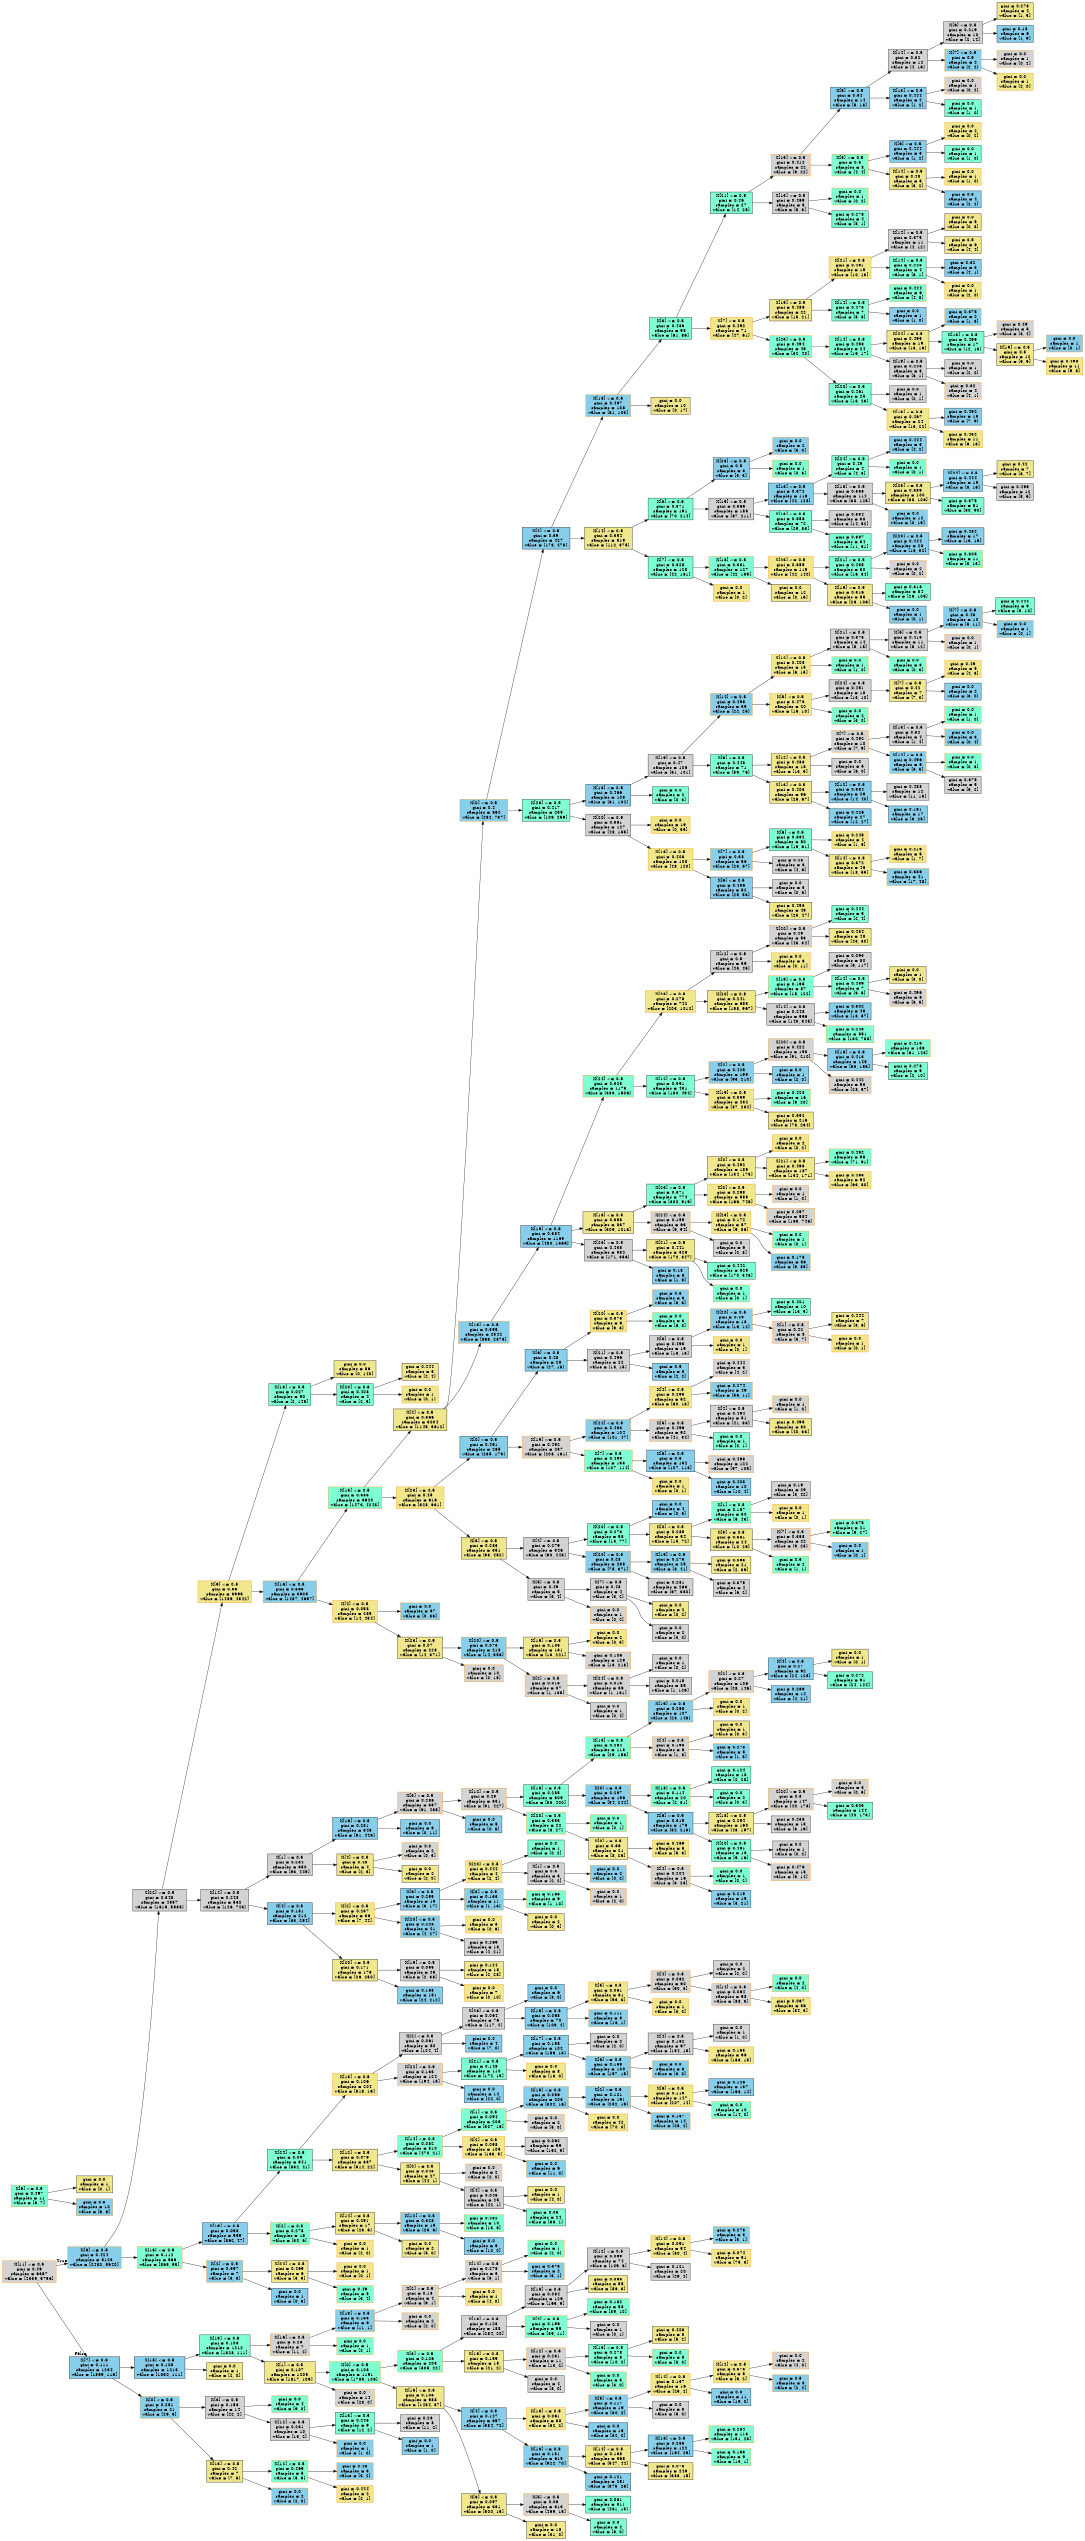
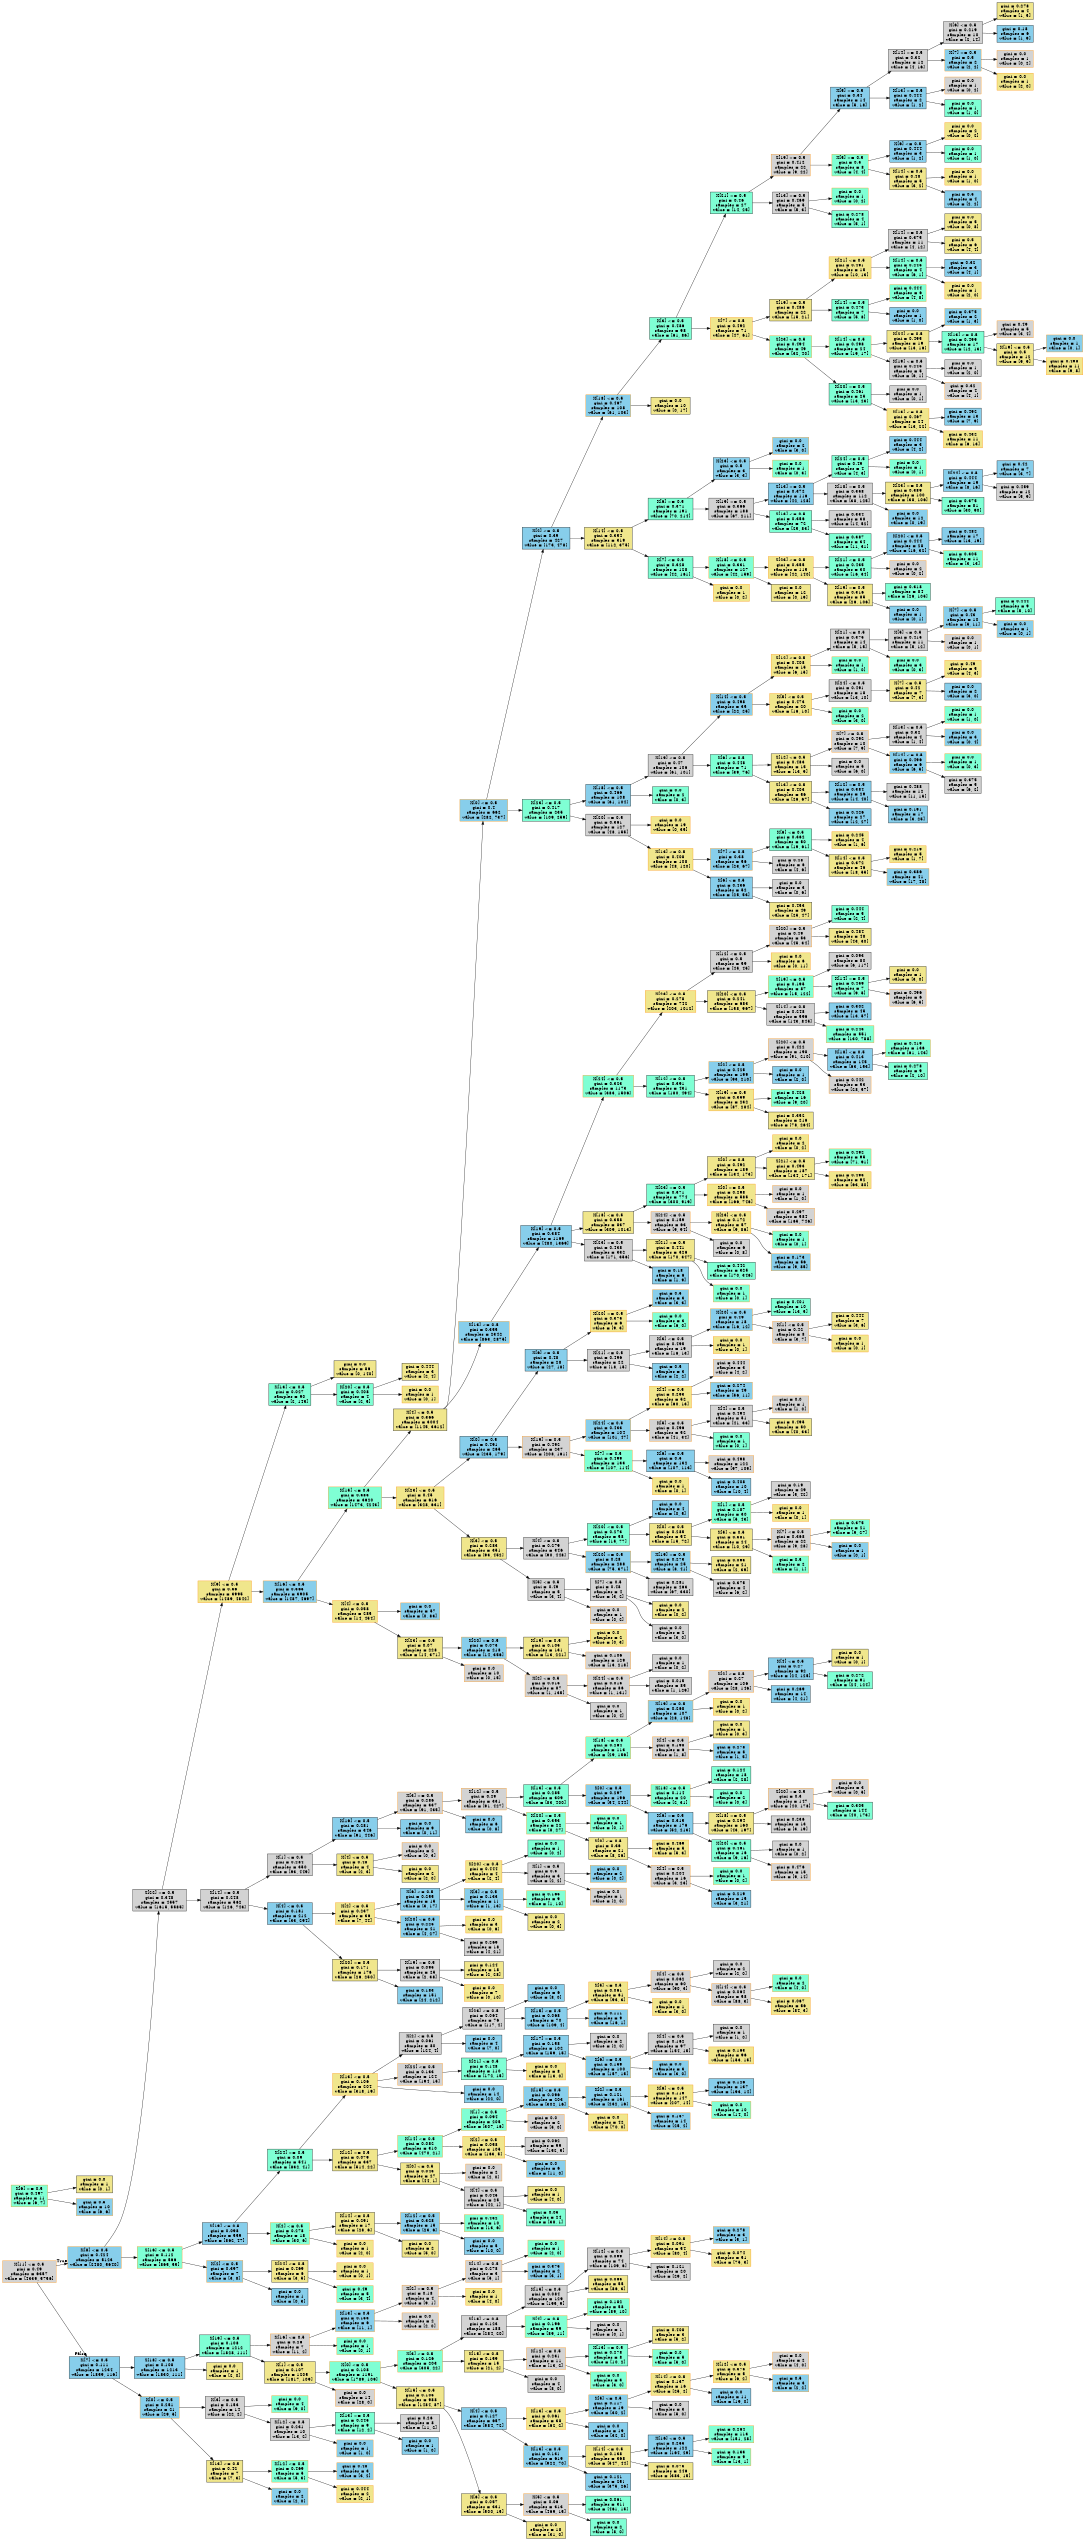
(1015, 469) -> (1015, 469)
(452, 2084) -> (419, 2090)
